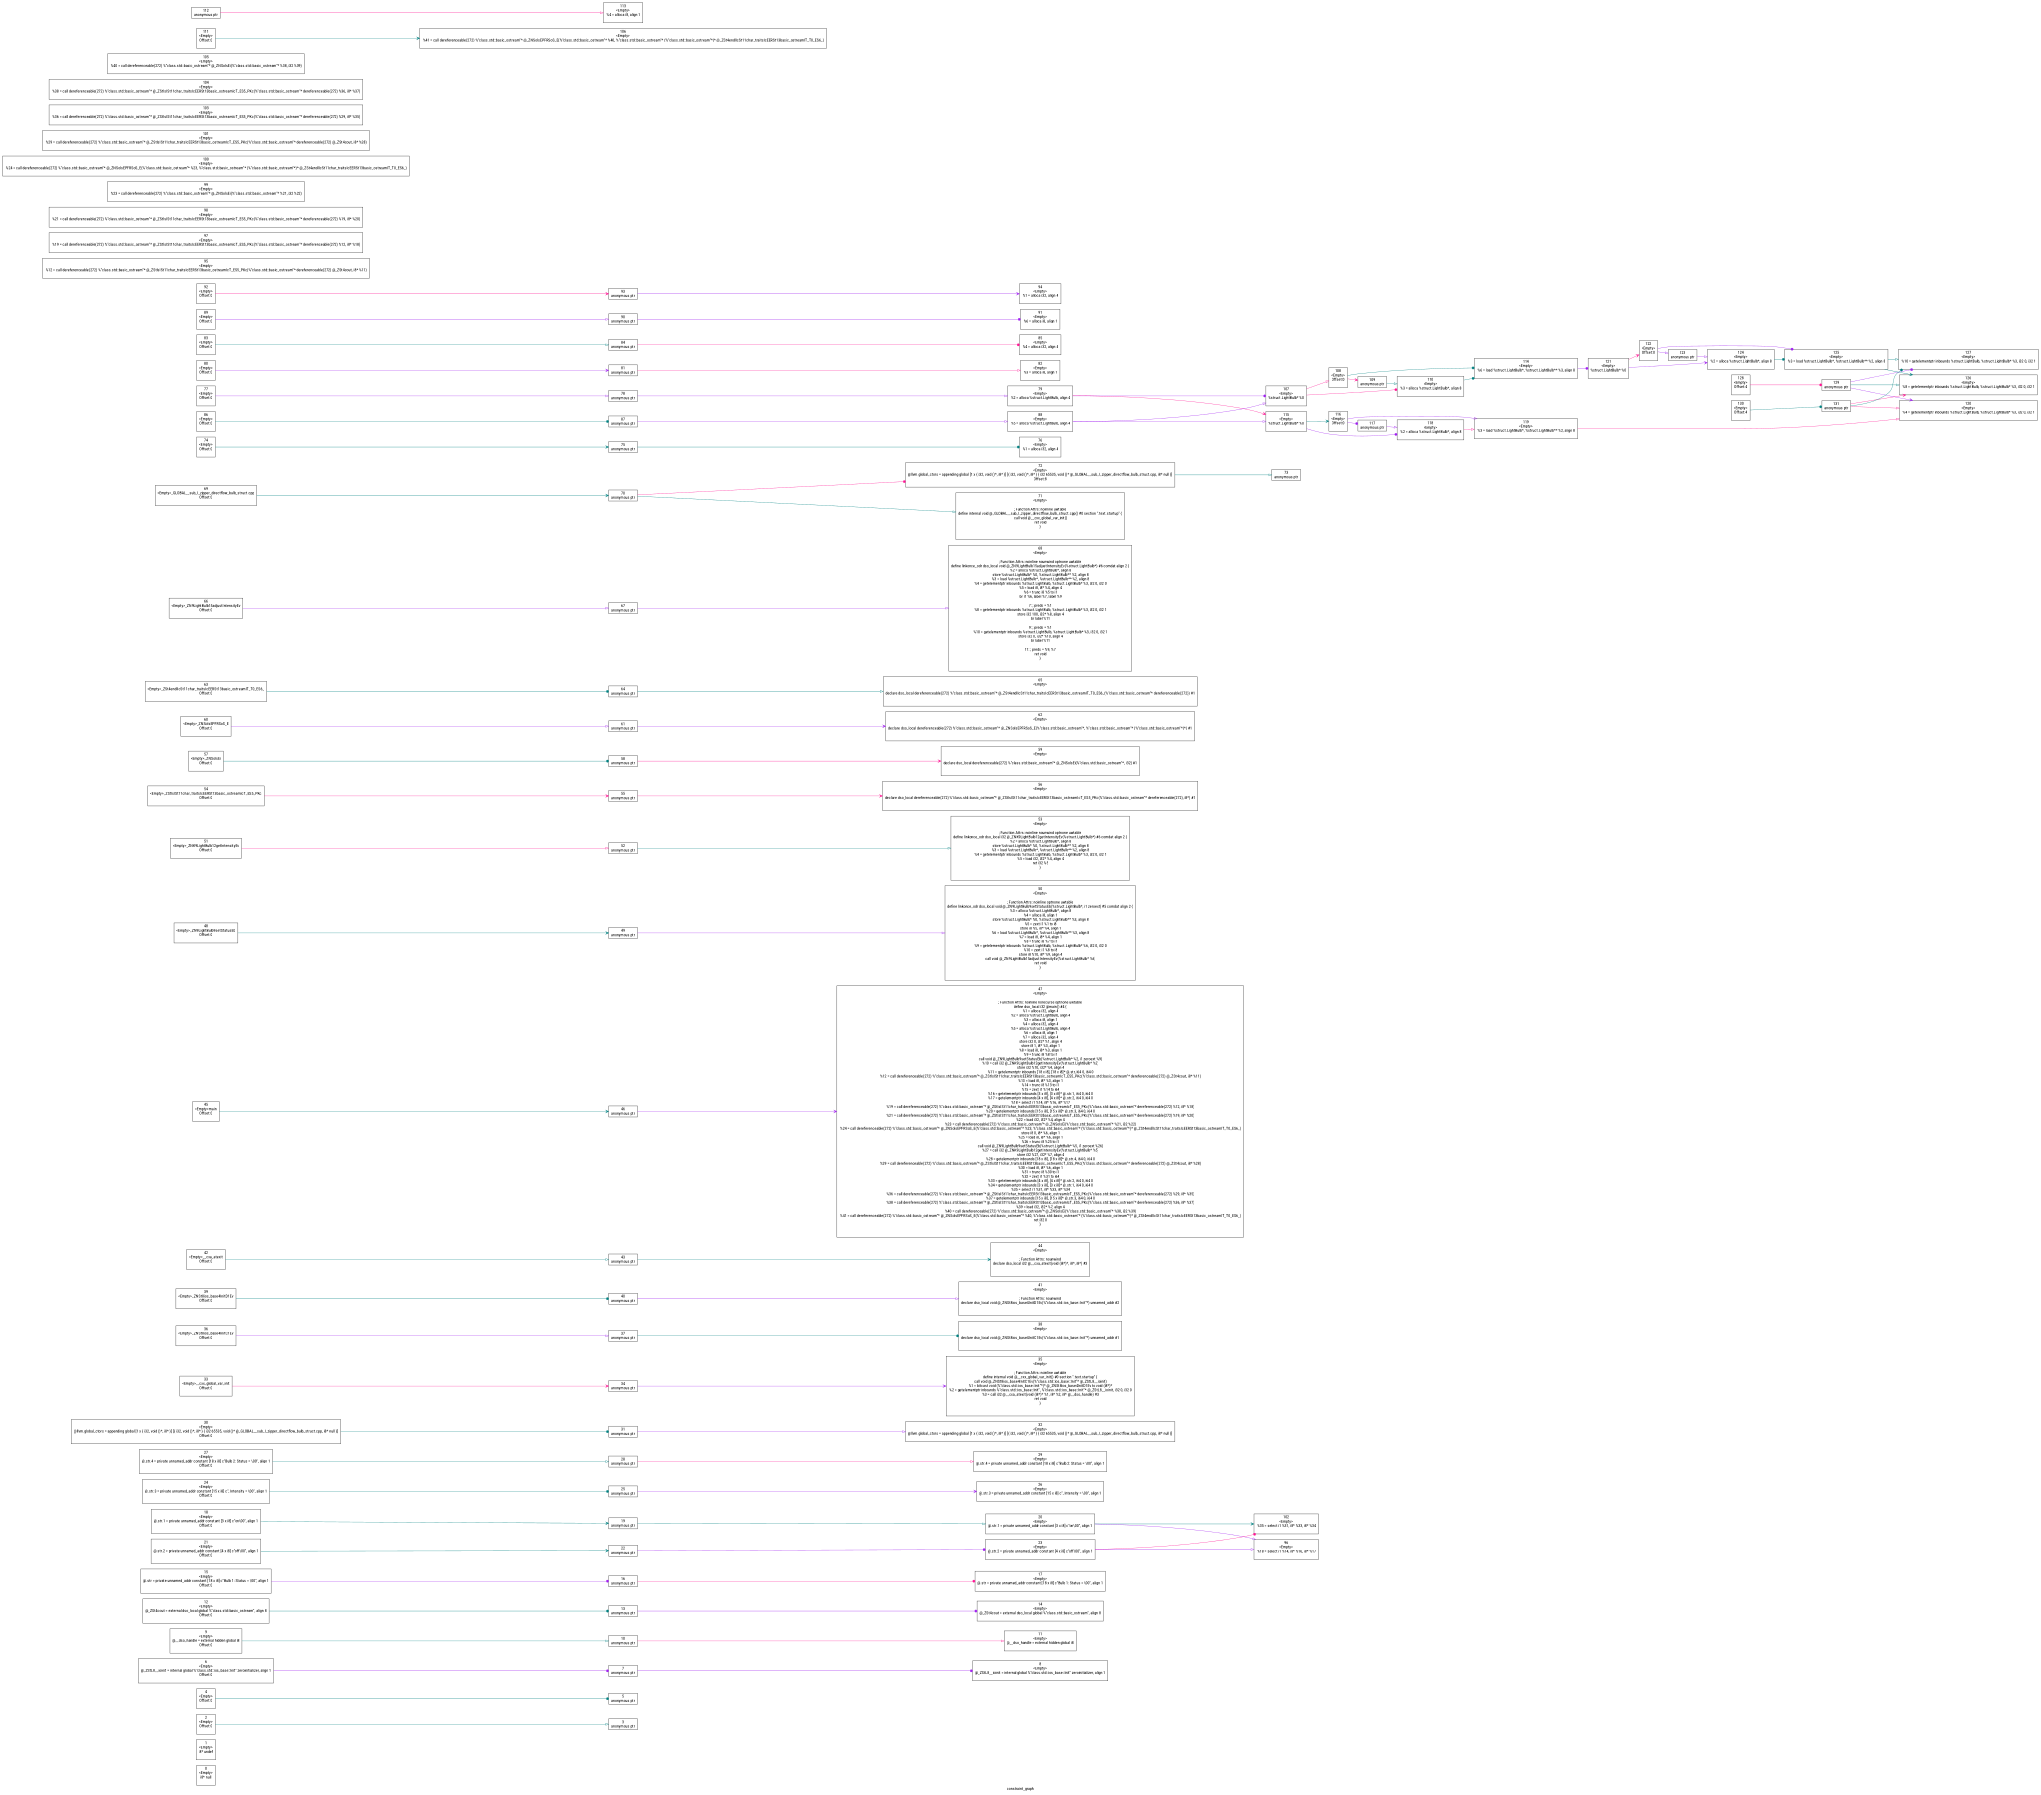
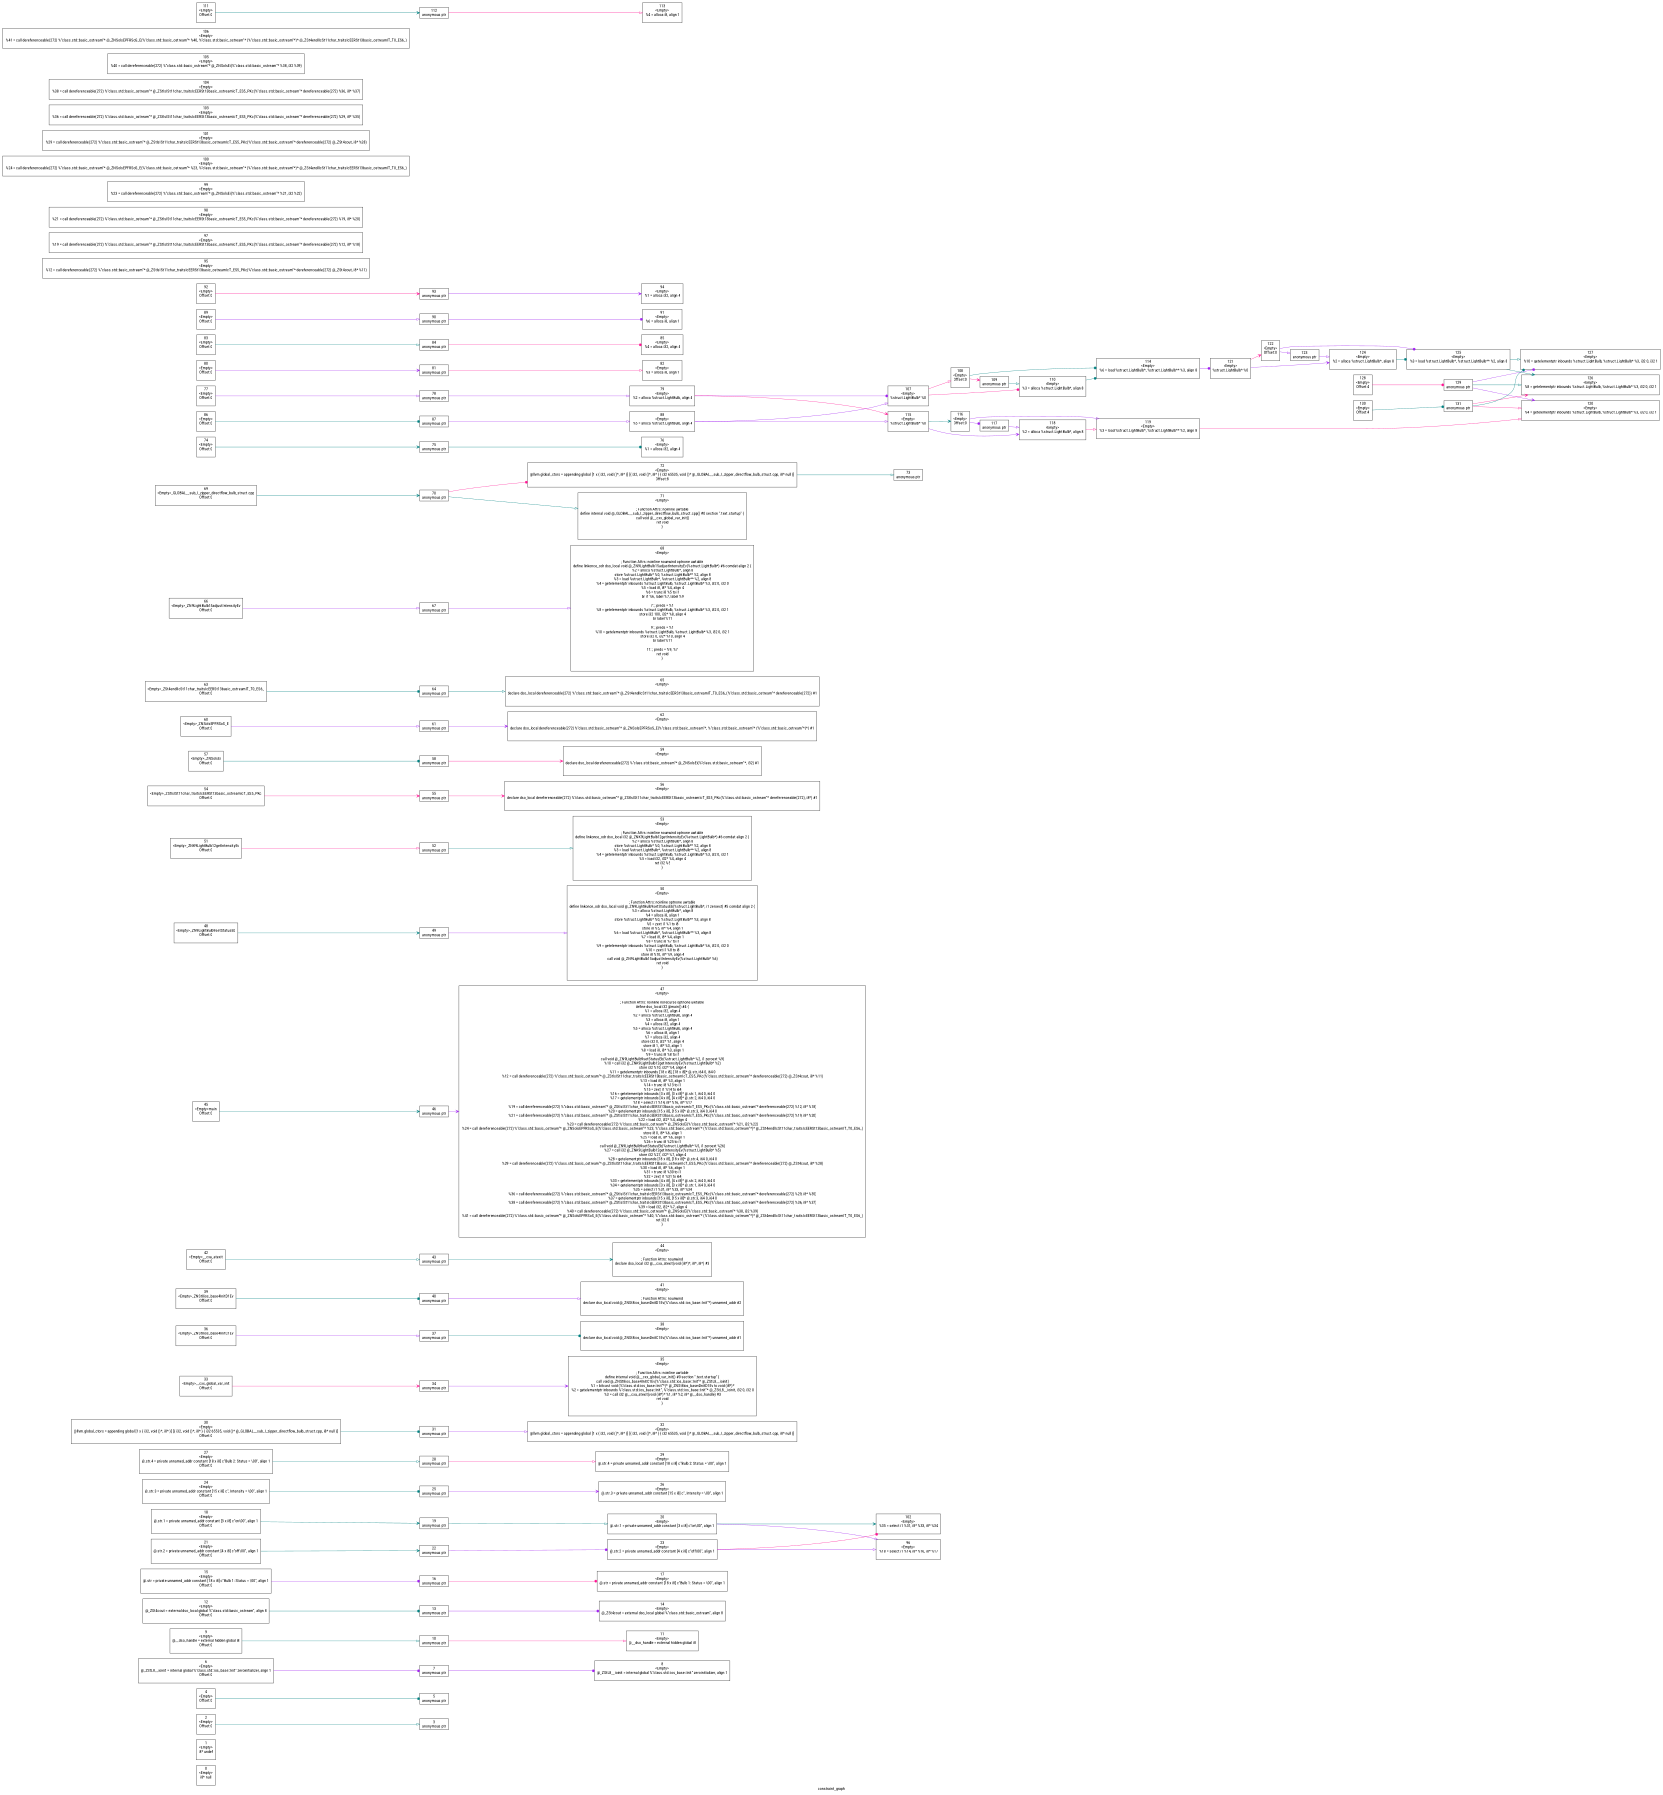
(316, 38) -> (316, 13)
(1350, 436) -> (972, 436)
